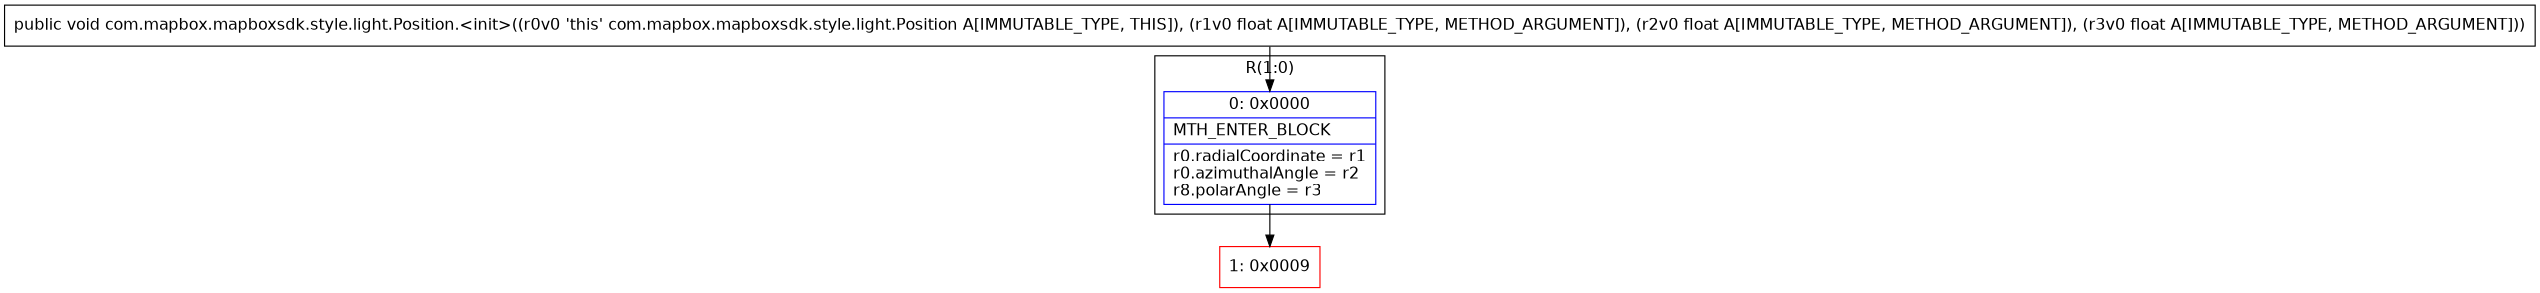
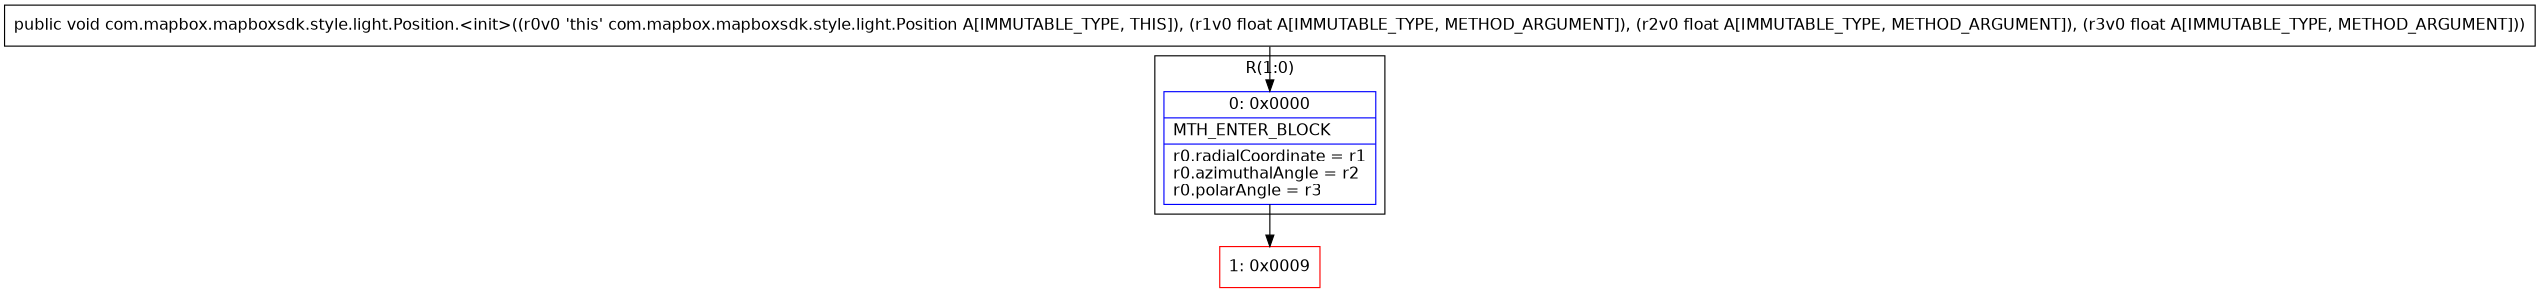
(1248, 191) -> (1248, 191)
